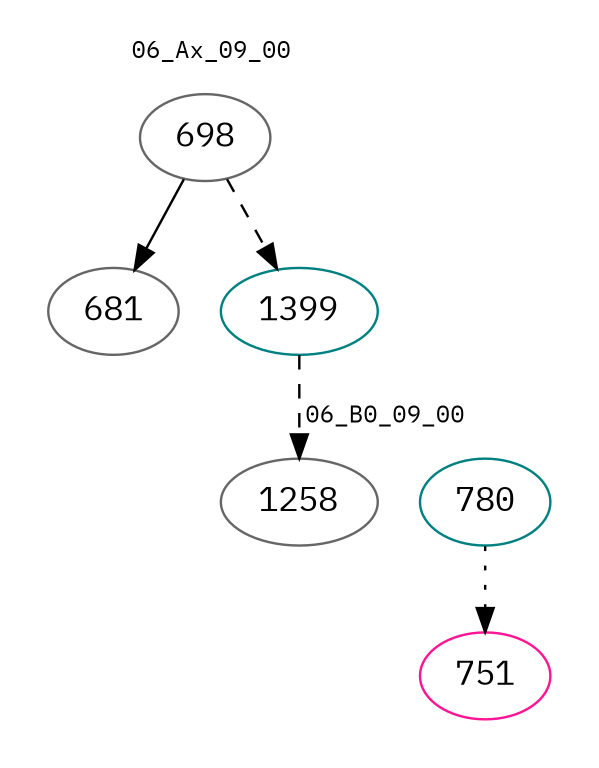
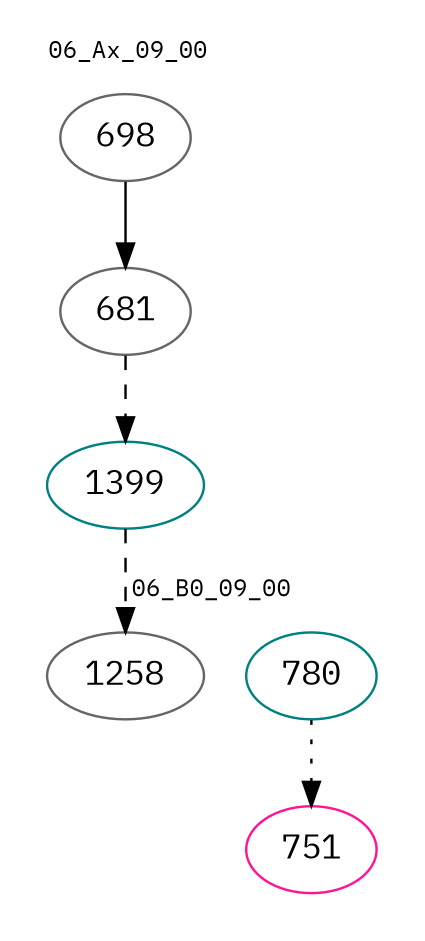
(246, 213) -> (126, 386)
